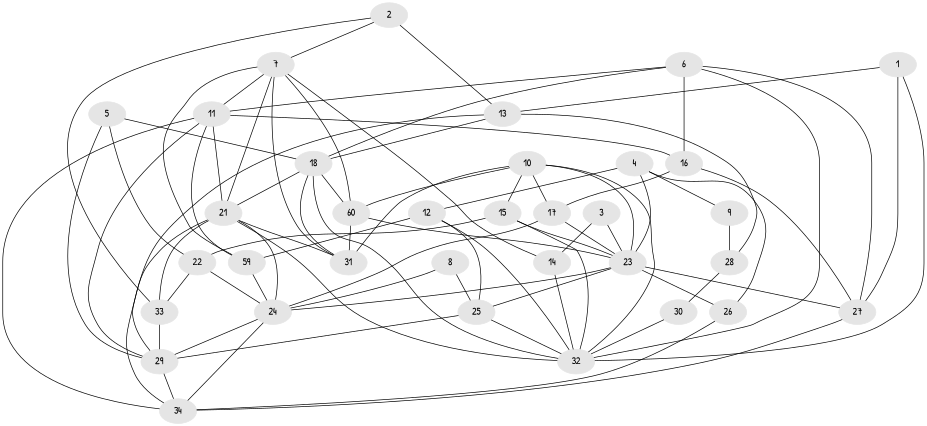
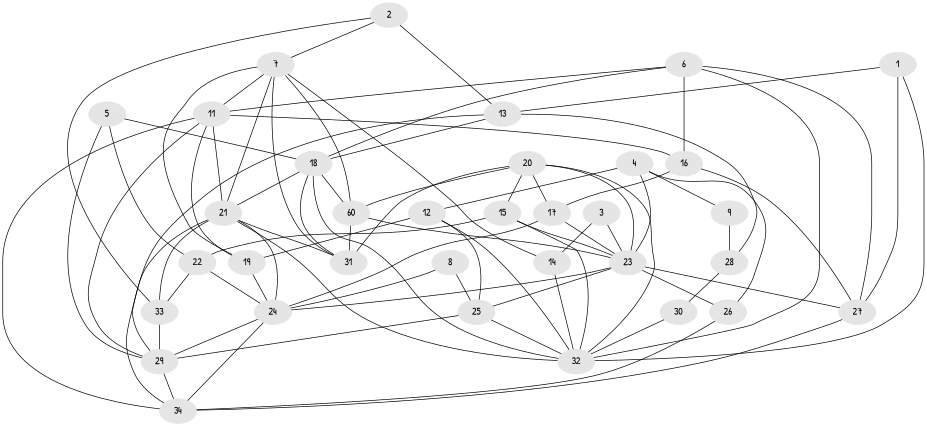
(527, 164) -> (527, 164)
(247, 263) -> (247, 263)
